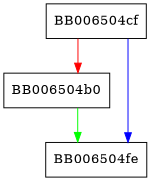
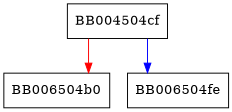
(96, 21) -> (117, 21)
(78, 120) -> none
